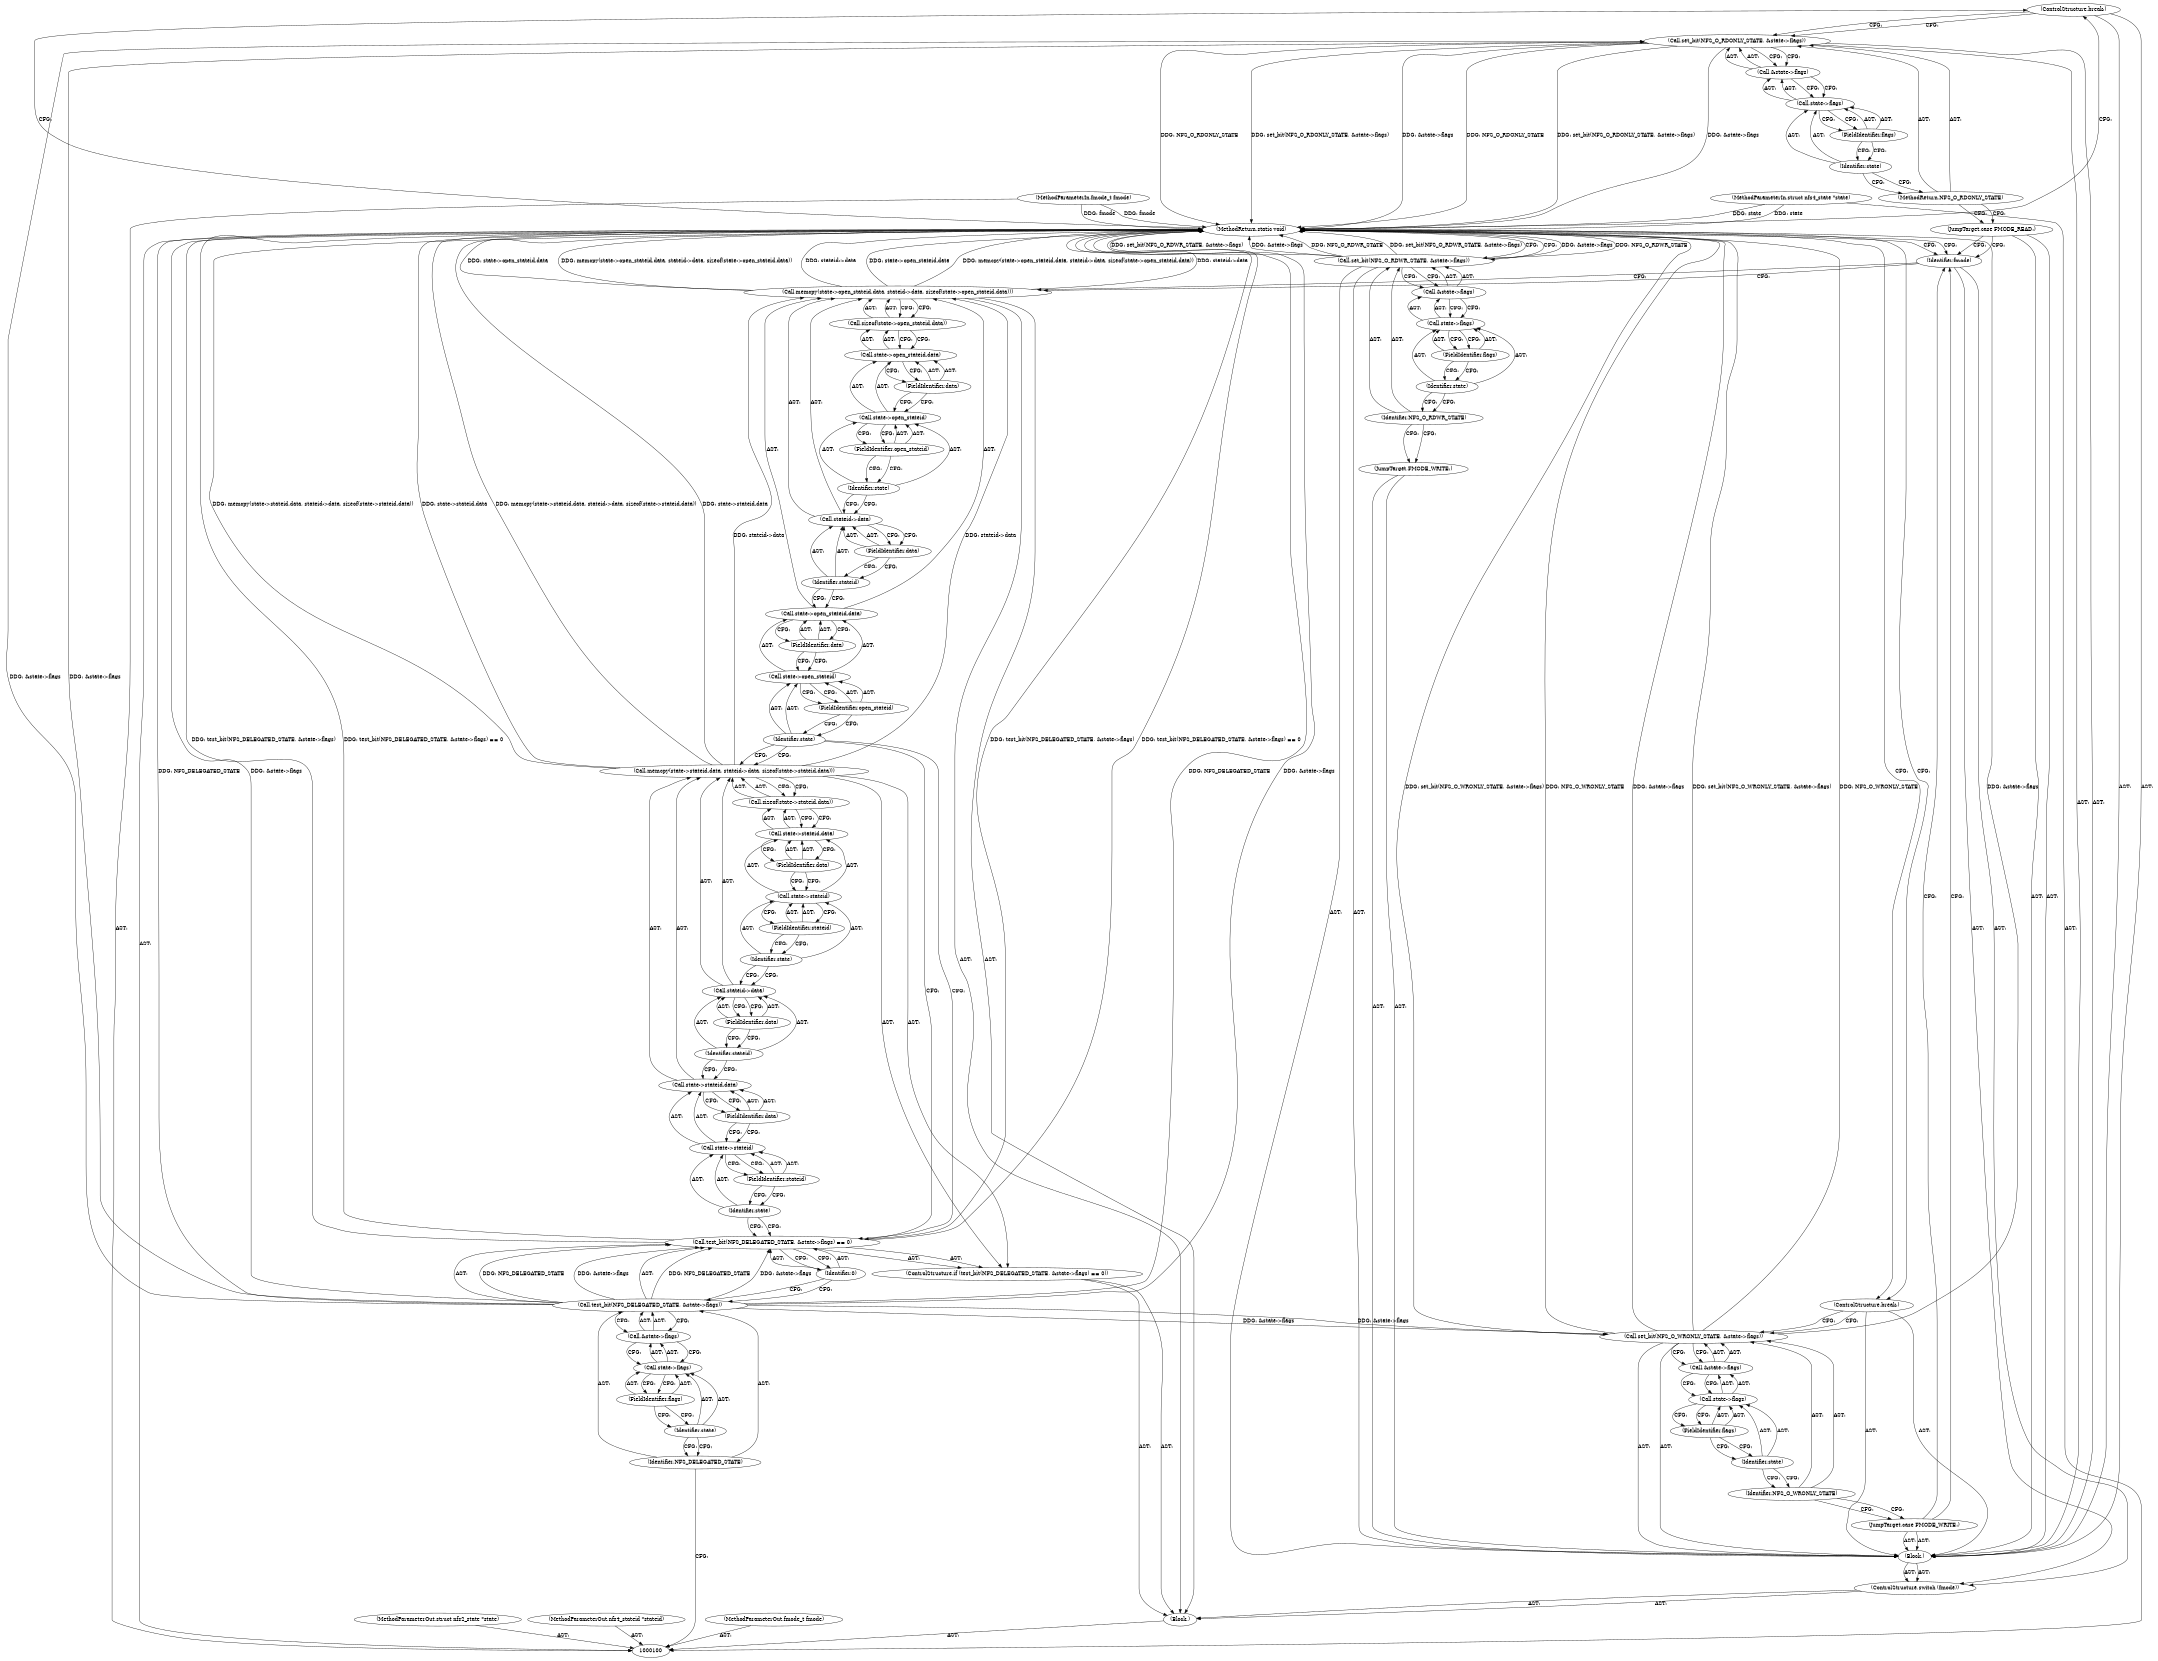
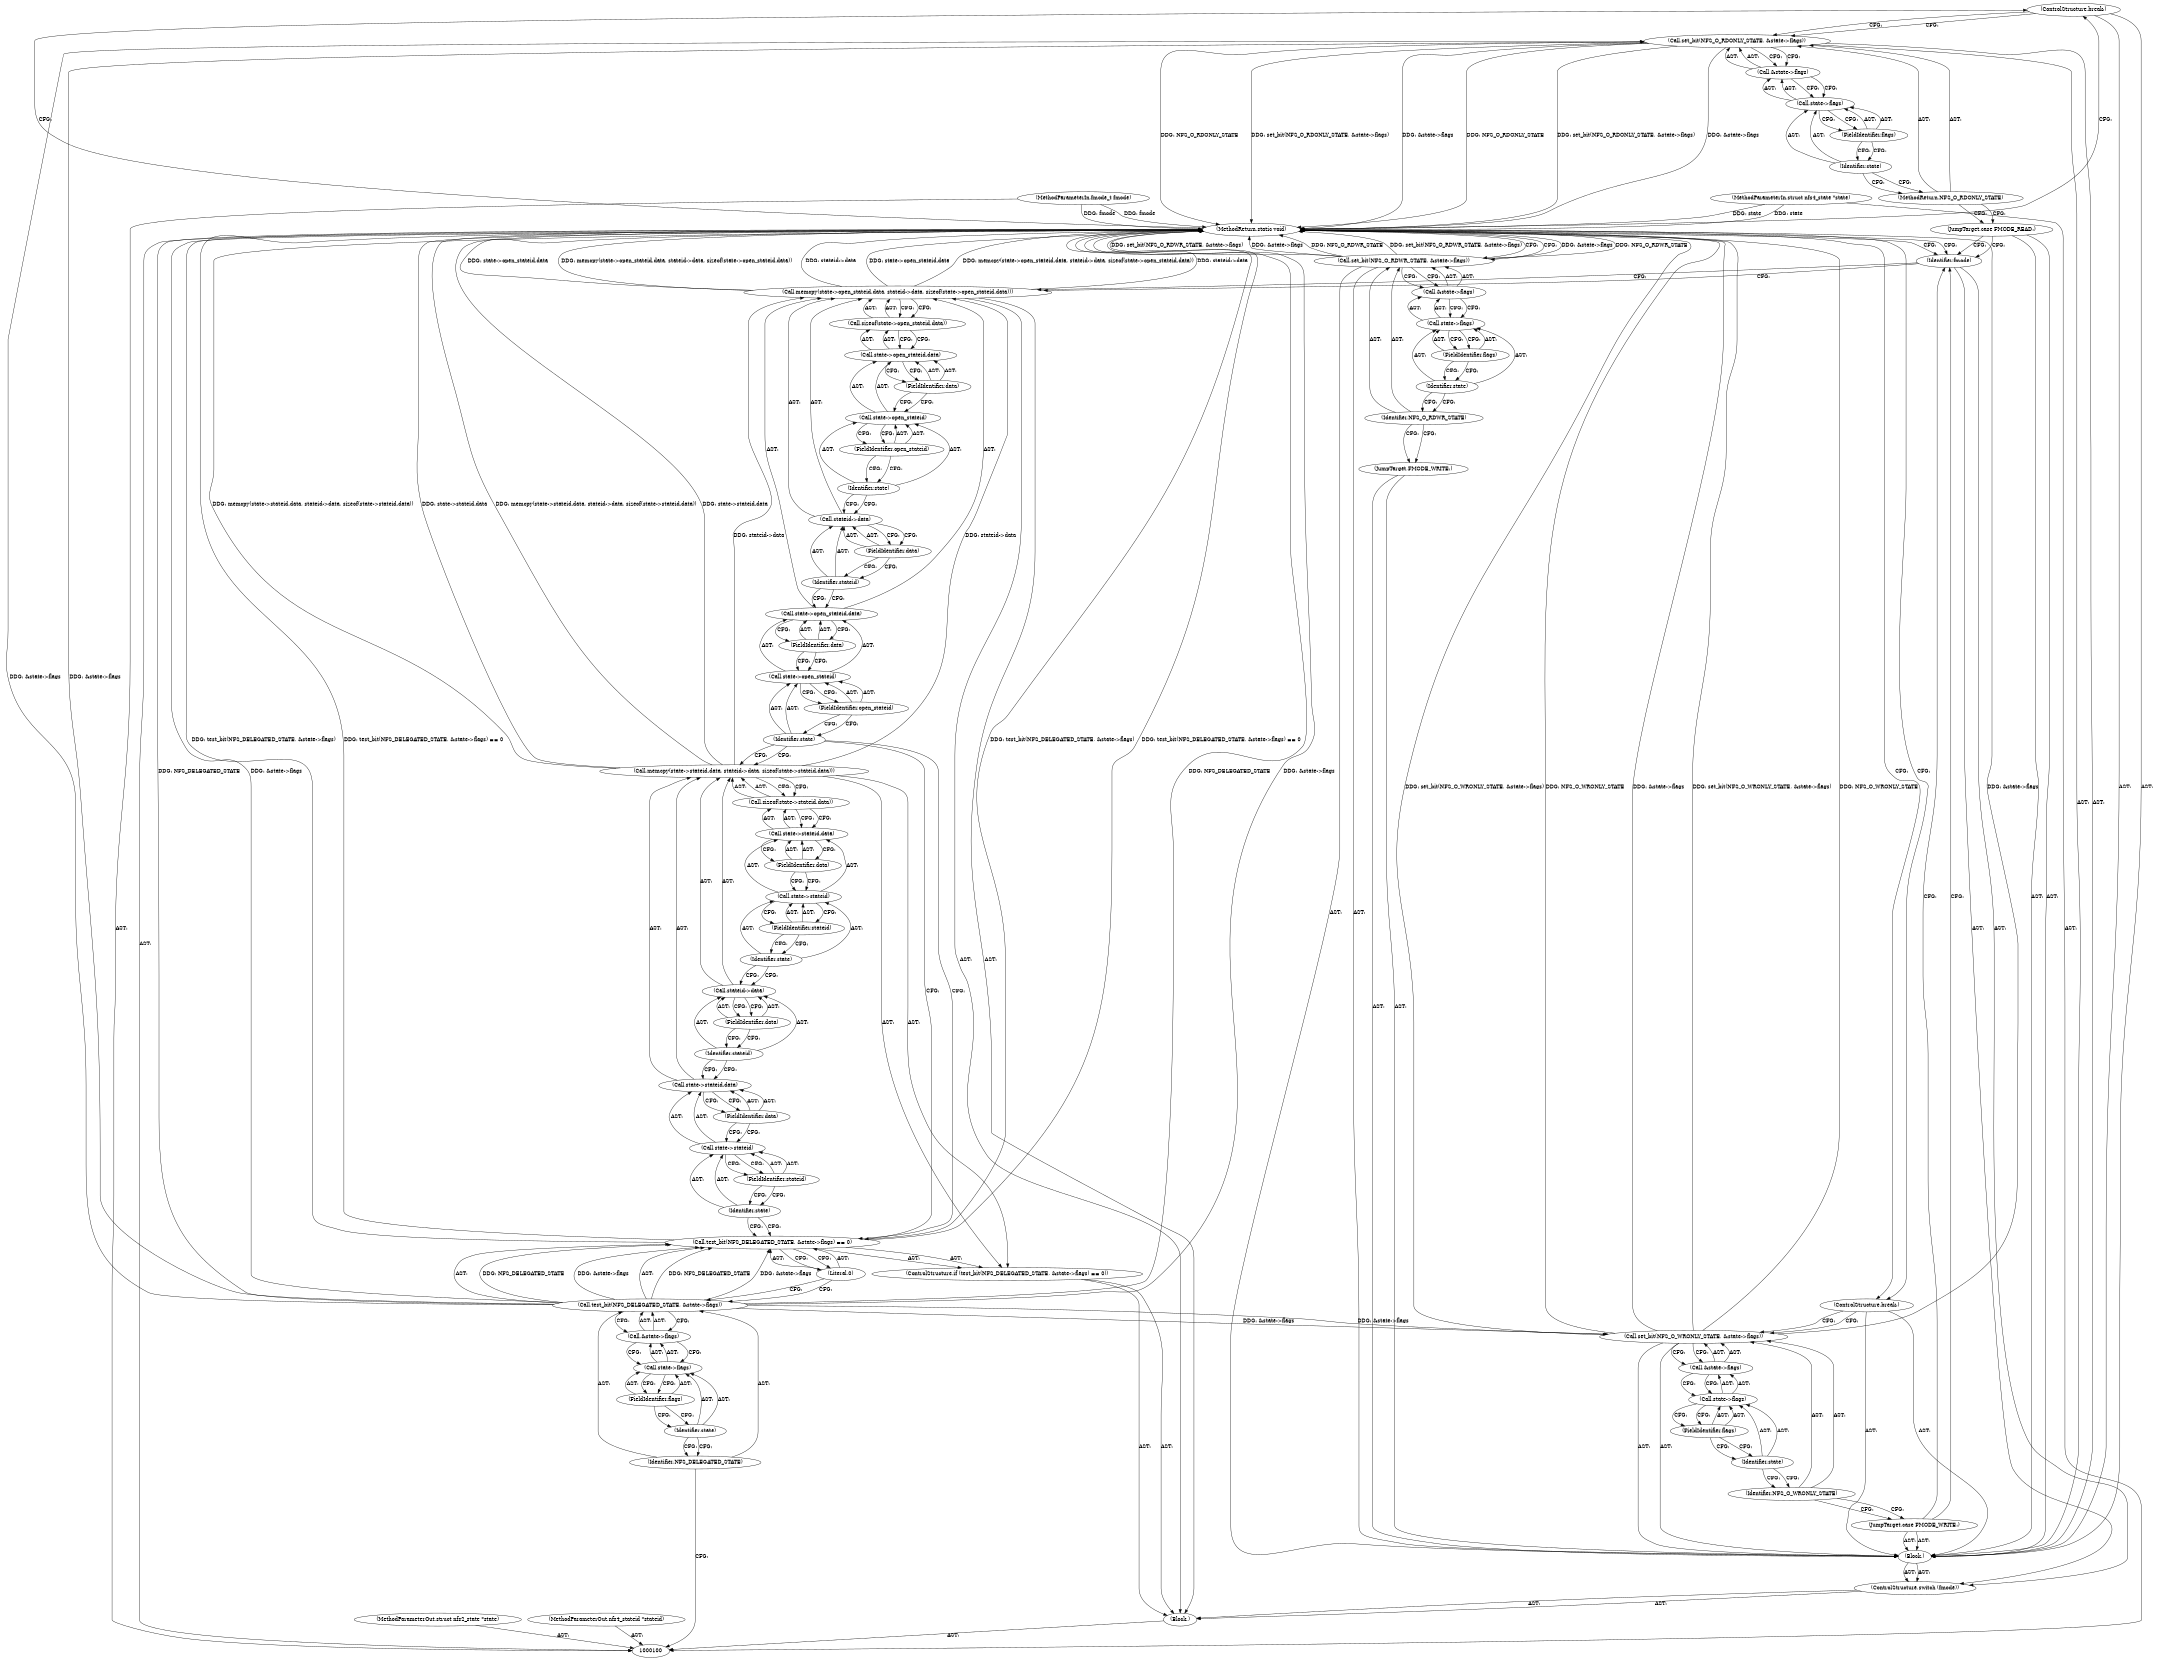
(841, 1274) -> (841, 1274)
(774, 1620) -> none
